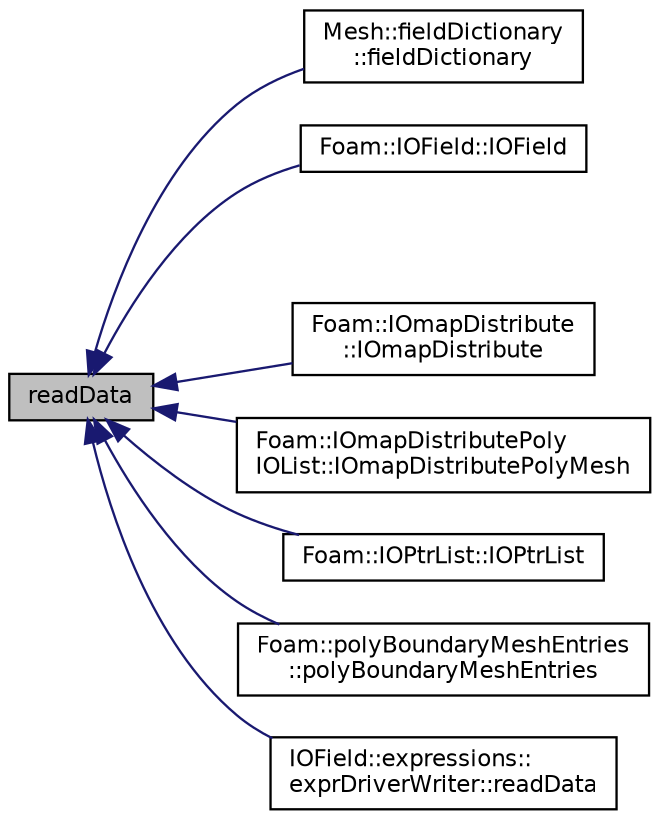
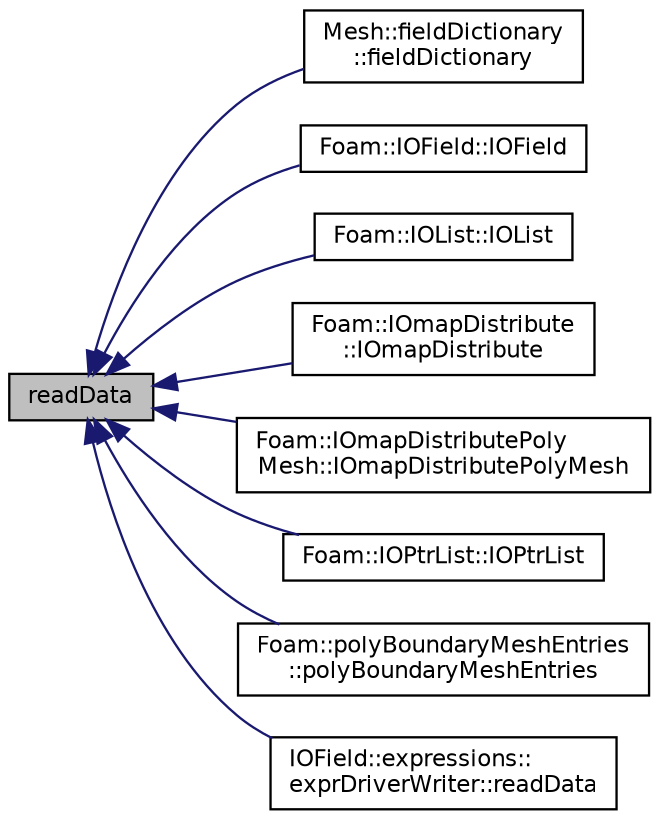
none -> (444, 237)
(444, 455) -> (444, 455)
